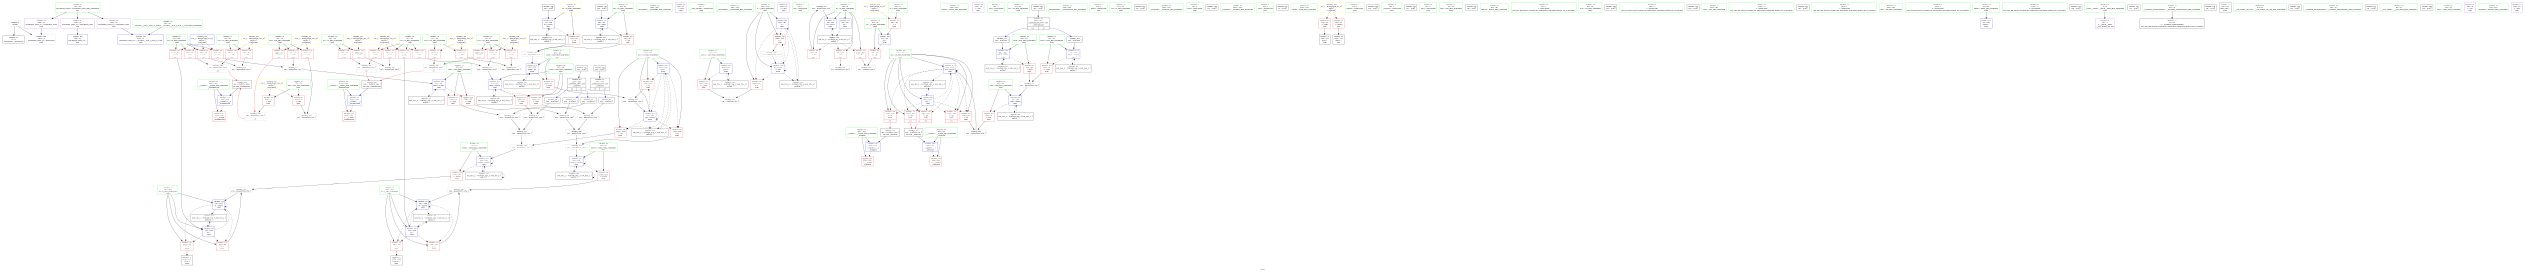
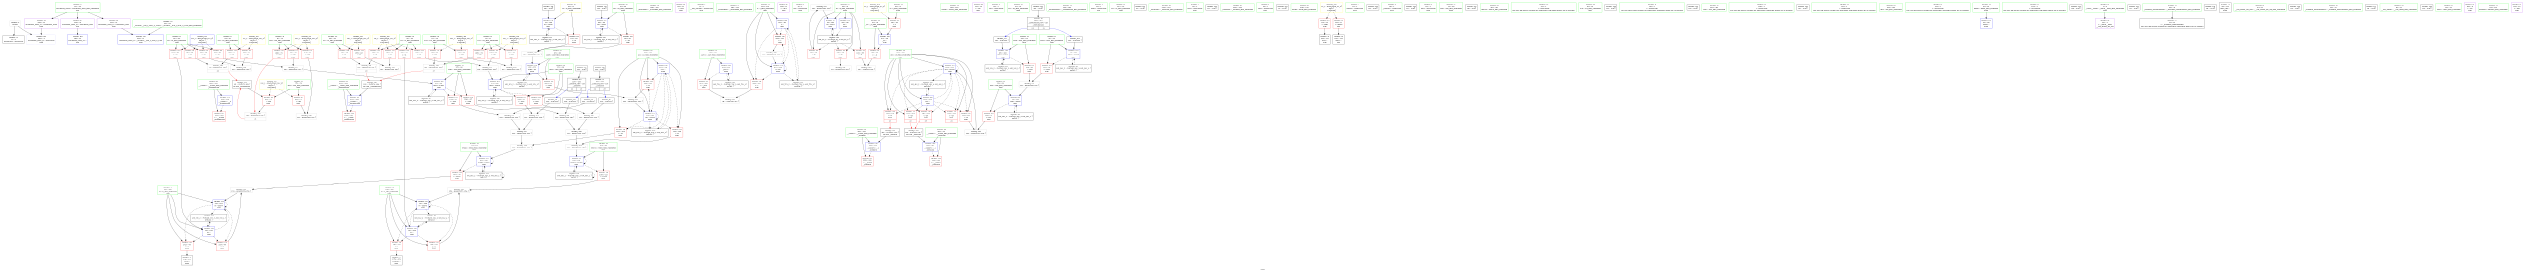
(234, 91) -> (254, 92)
